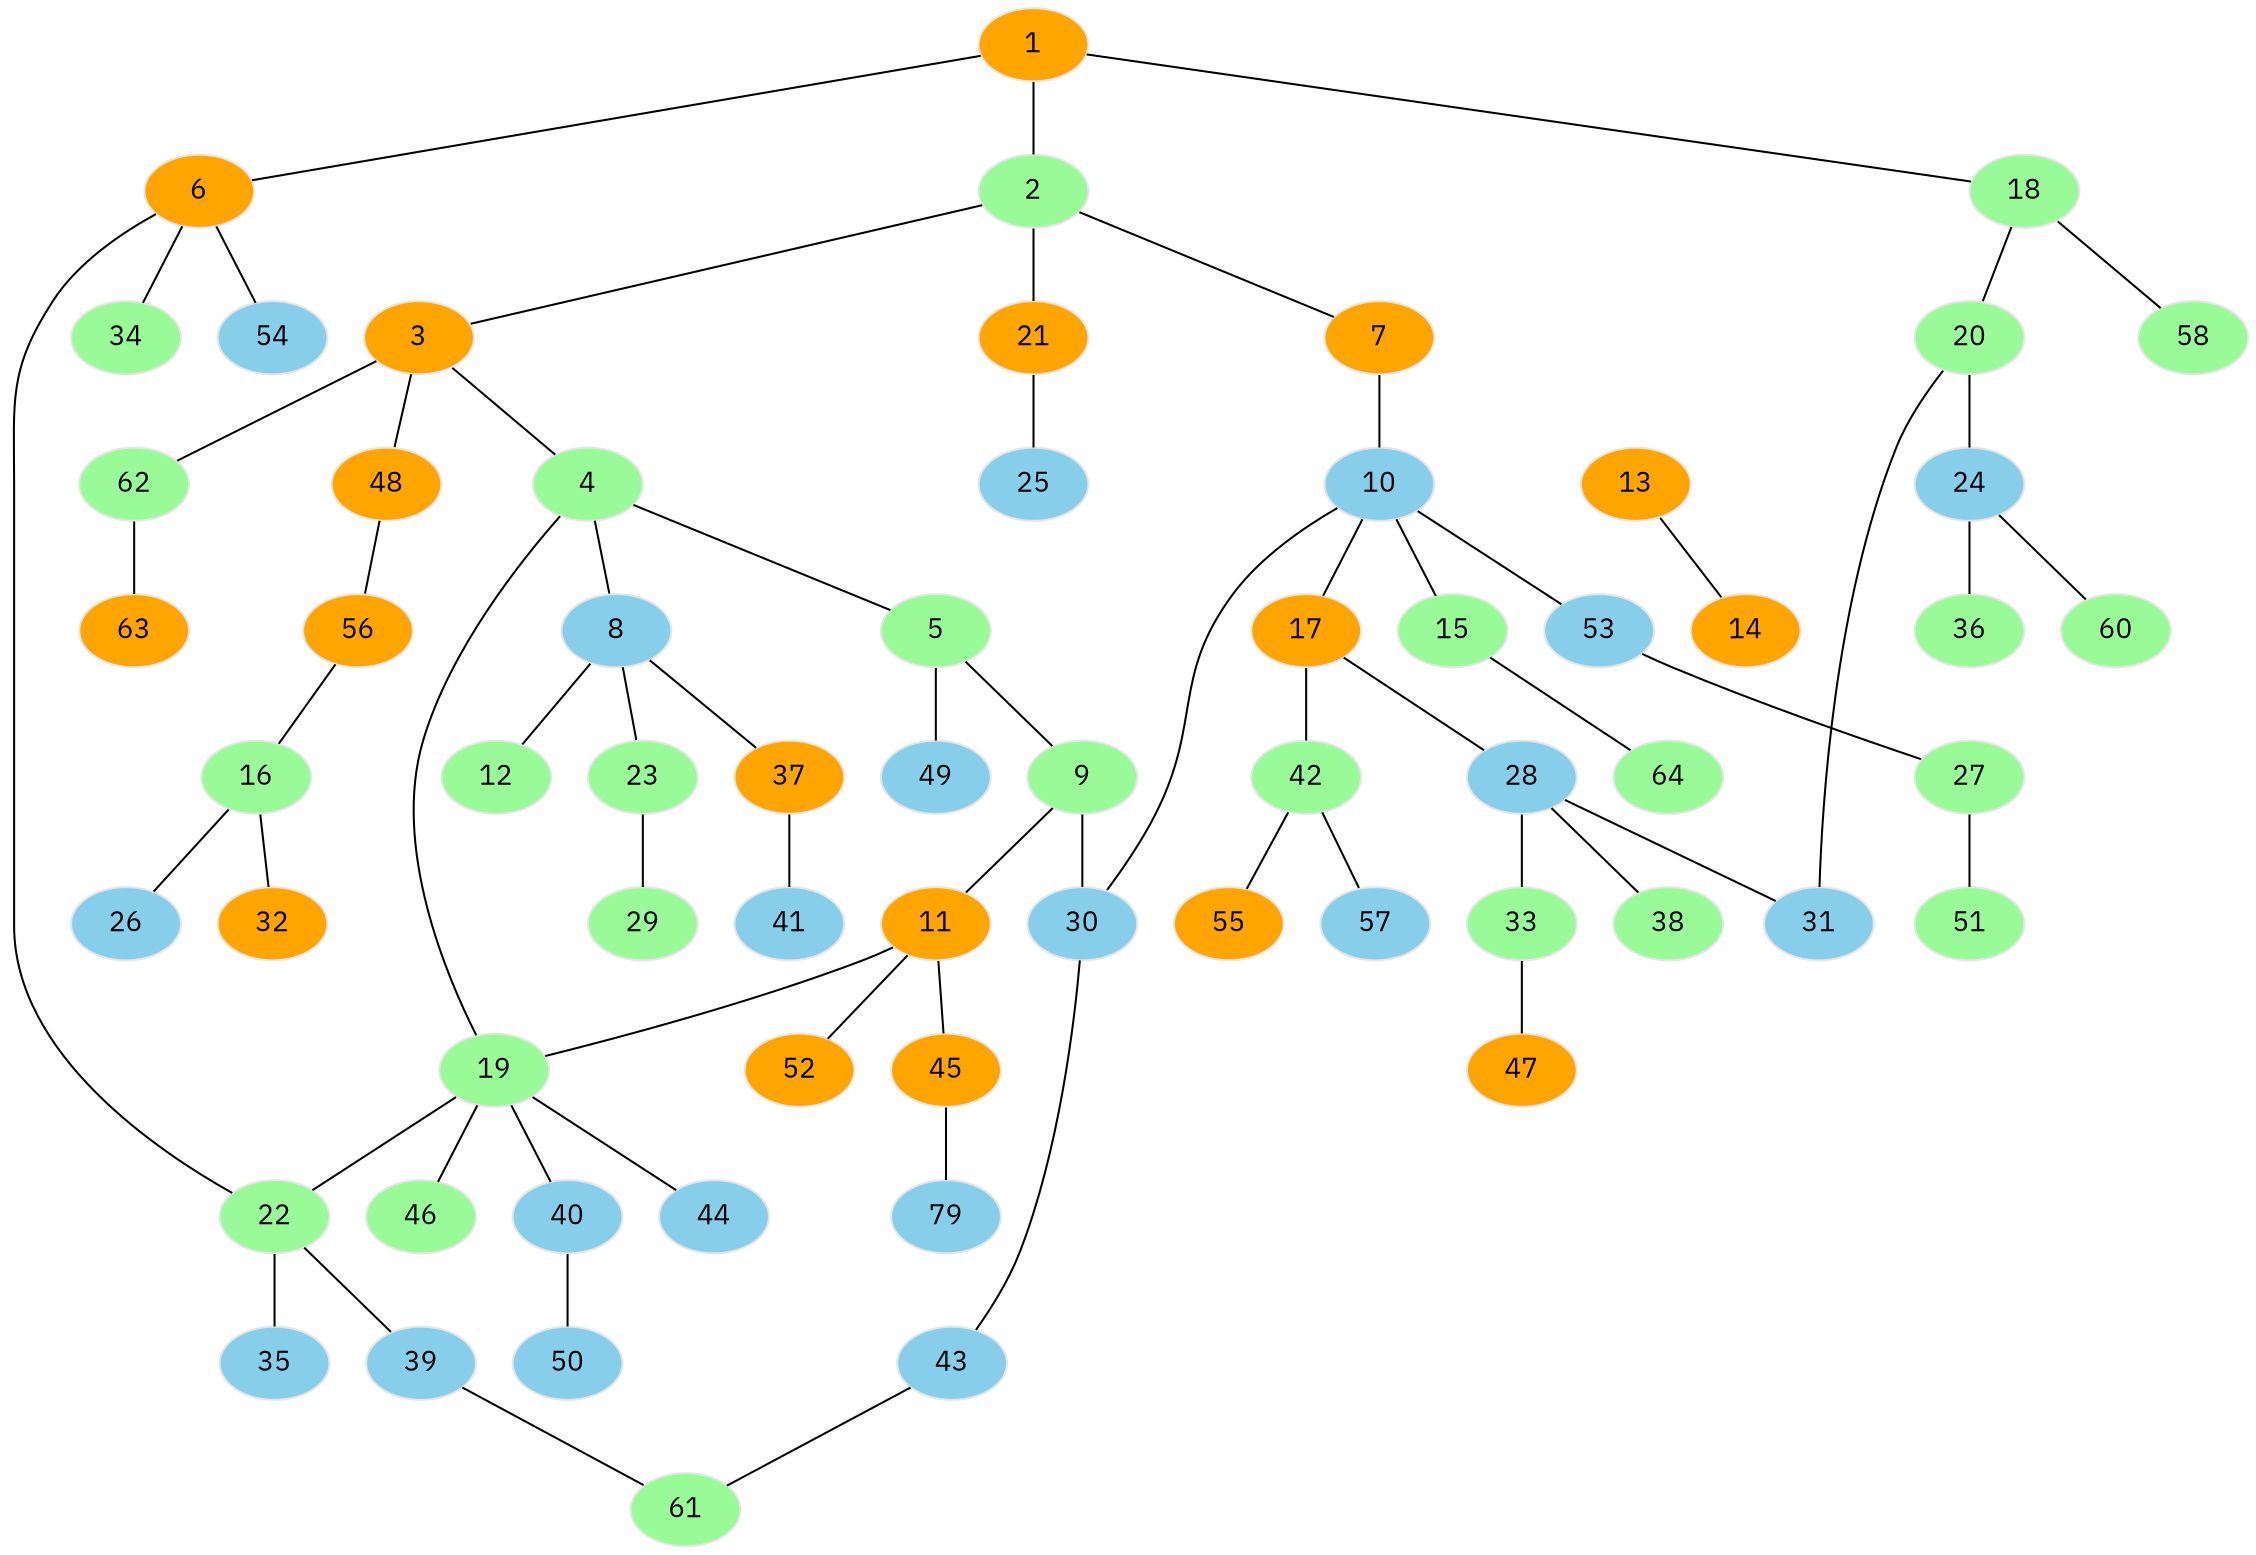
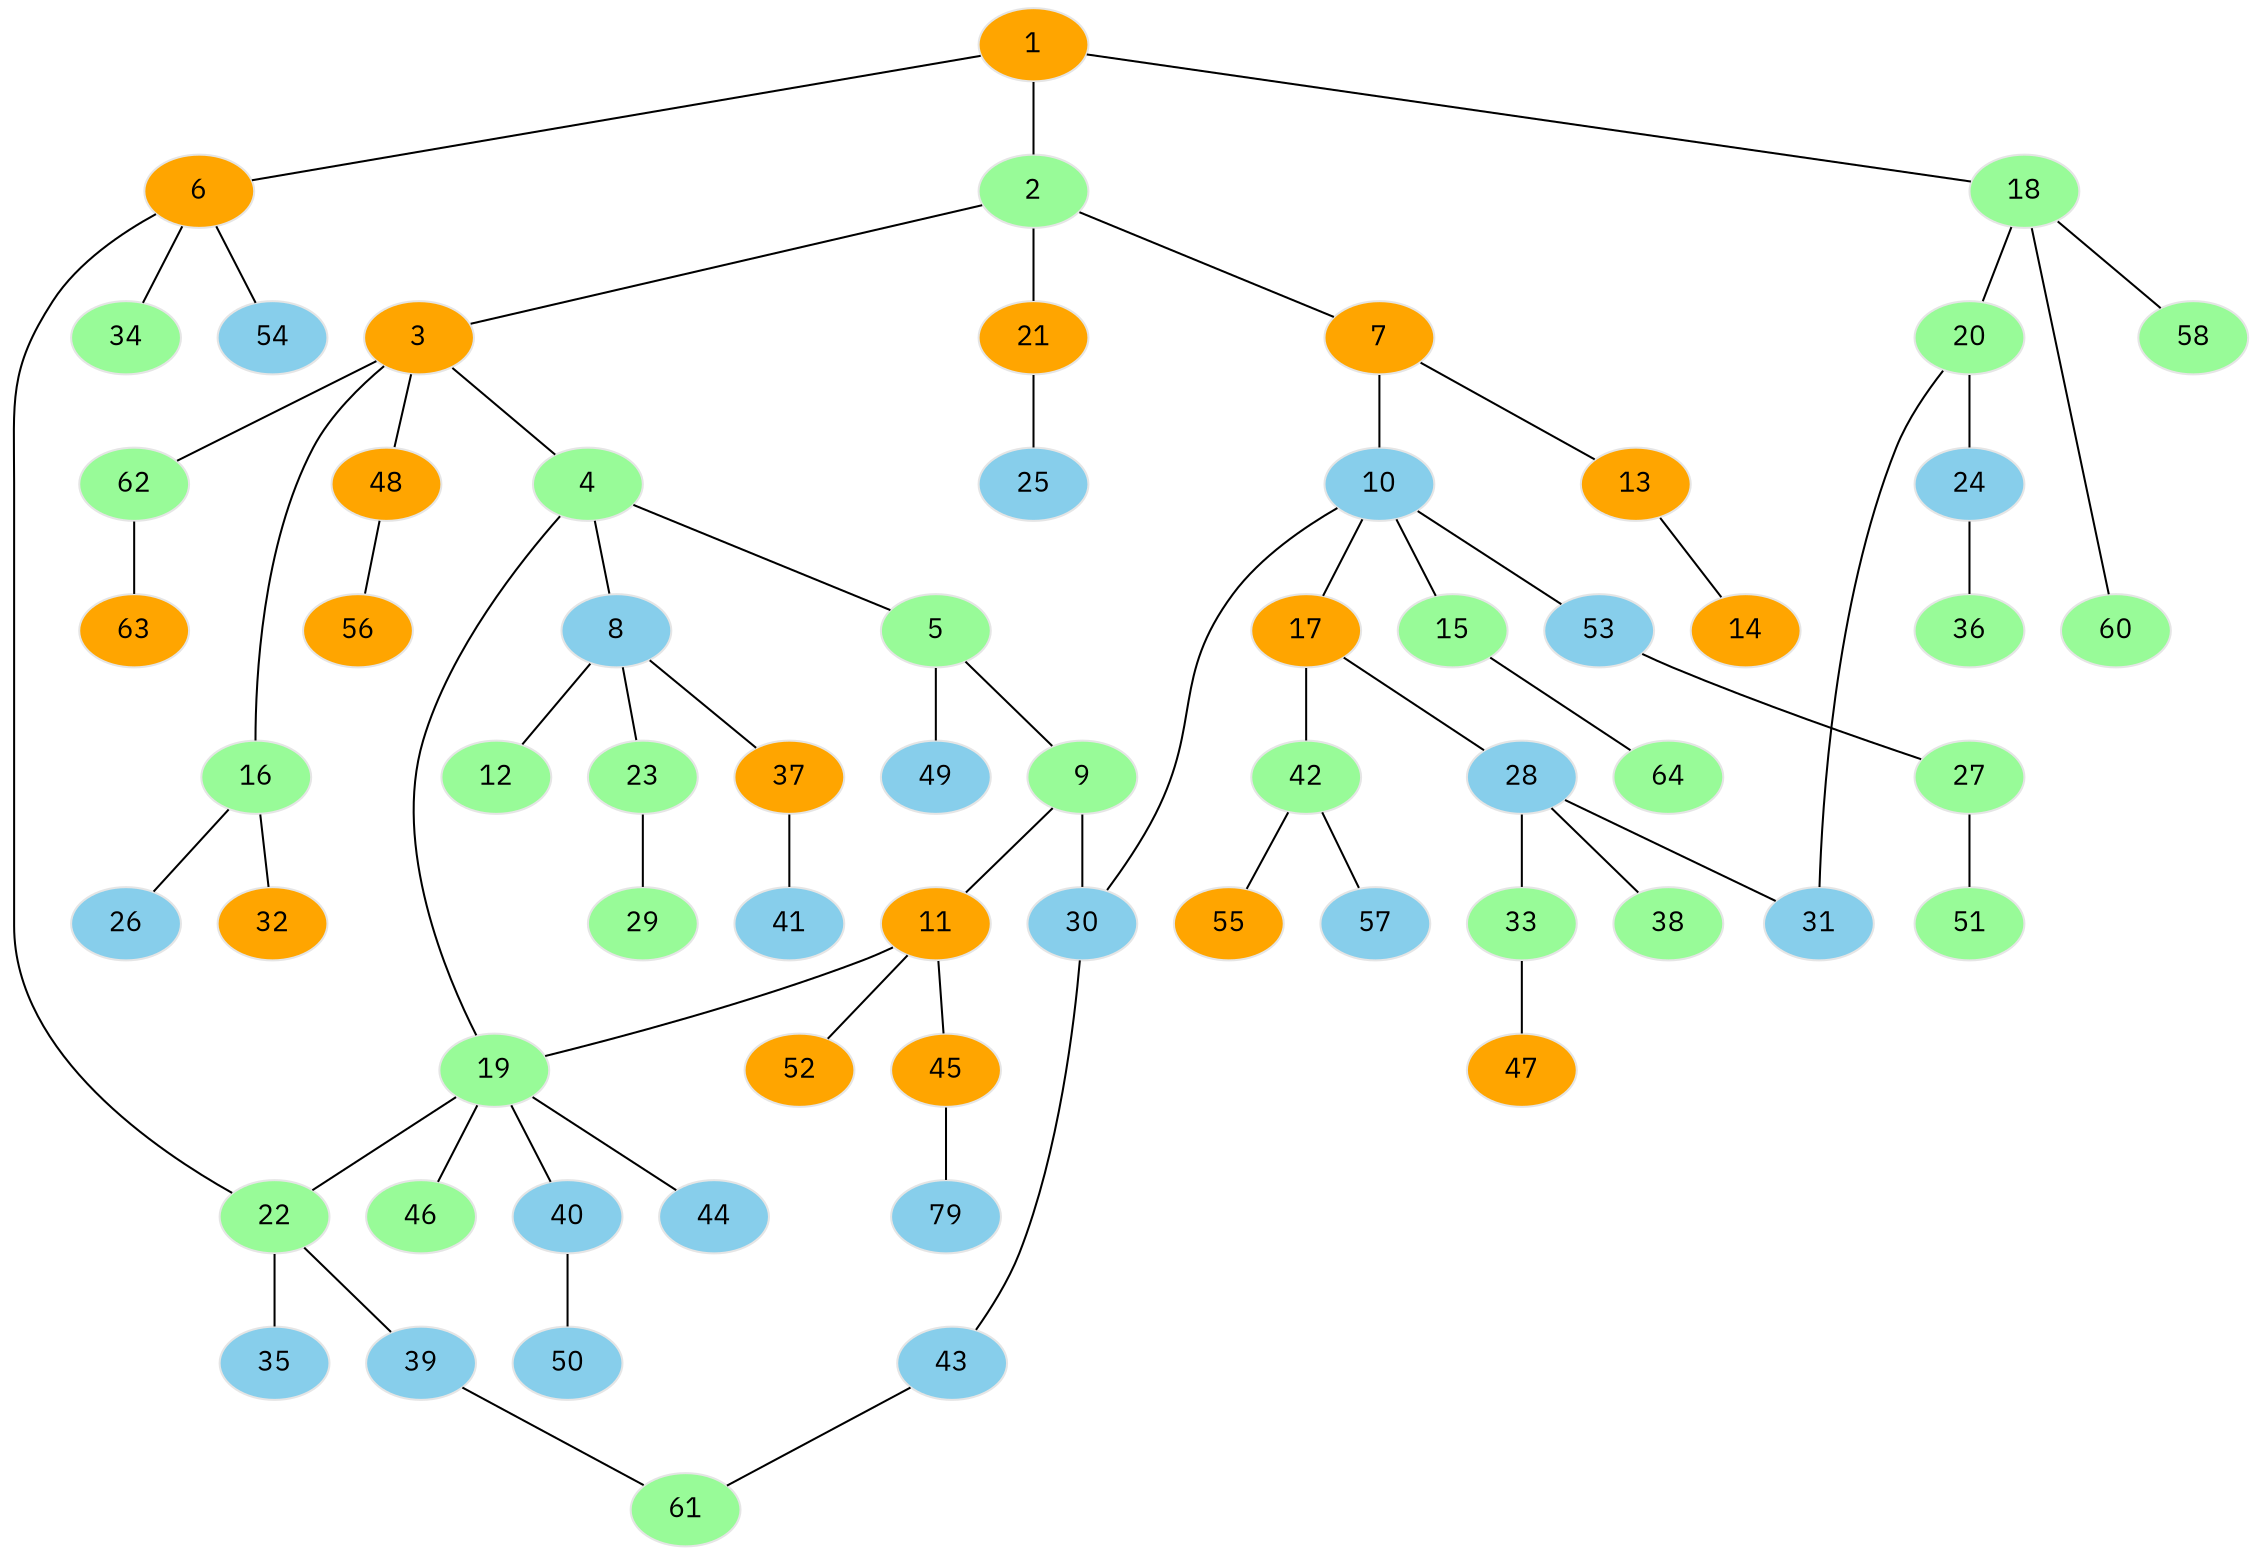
none -> (1508, 411)
(2042, 557) -> (2070, 411)
(307, 704) -> (280, 538)
